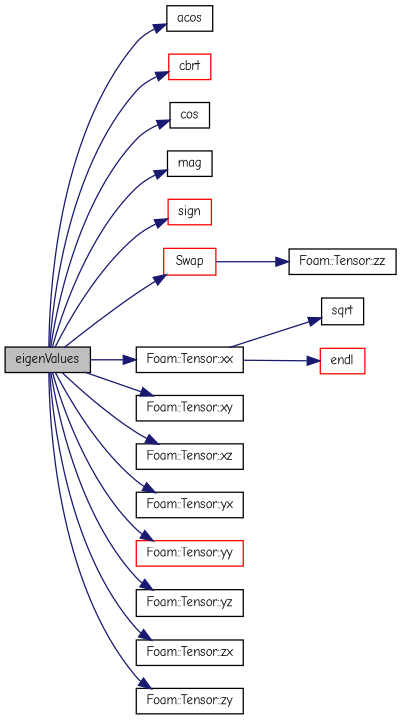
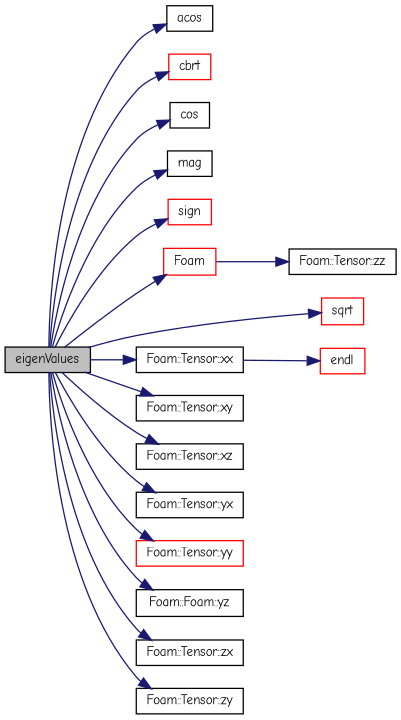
(190, 262) -> (190, 262)
(343, 311) -> (343, 311)
(269, 335) -> (197, 326)
(190, 603) -> (190, 603)
